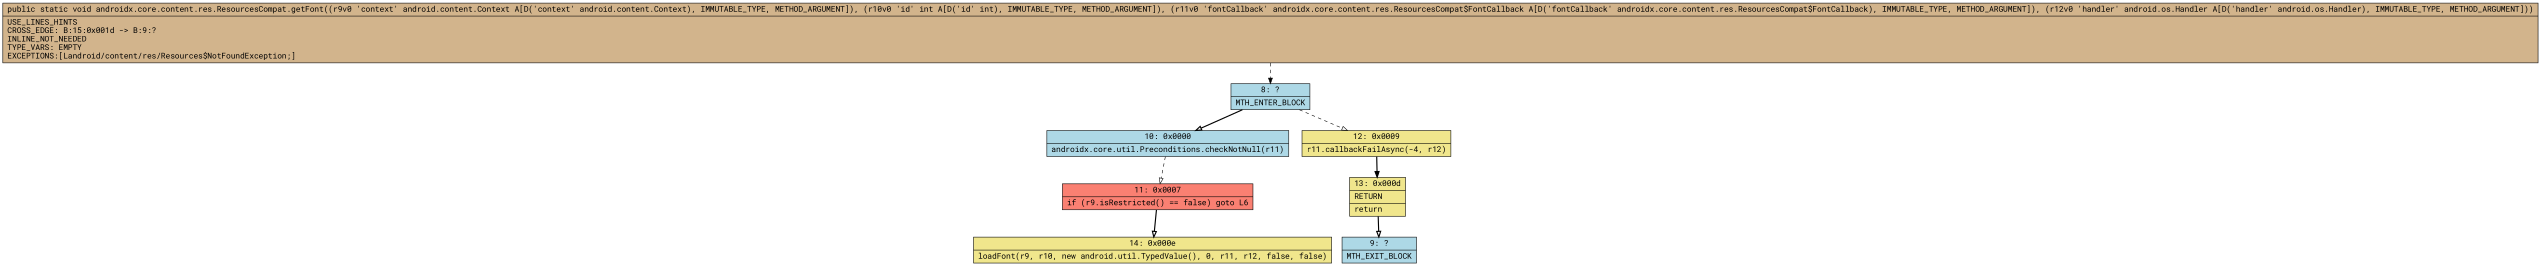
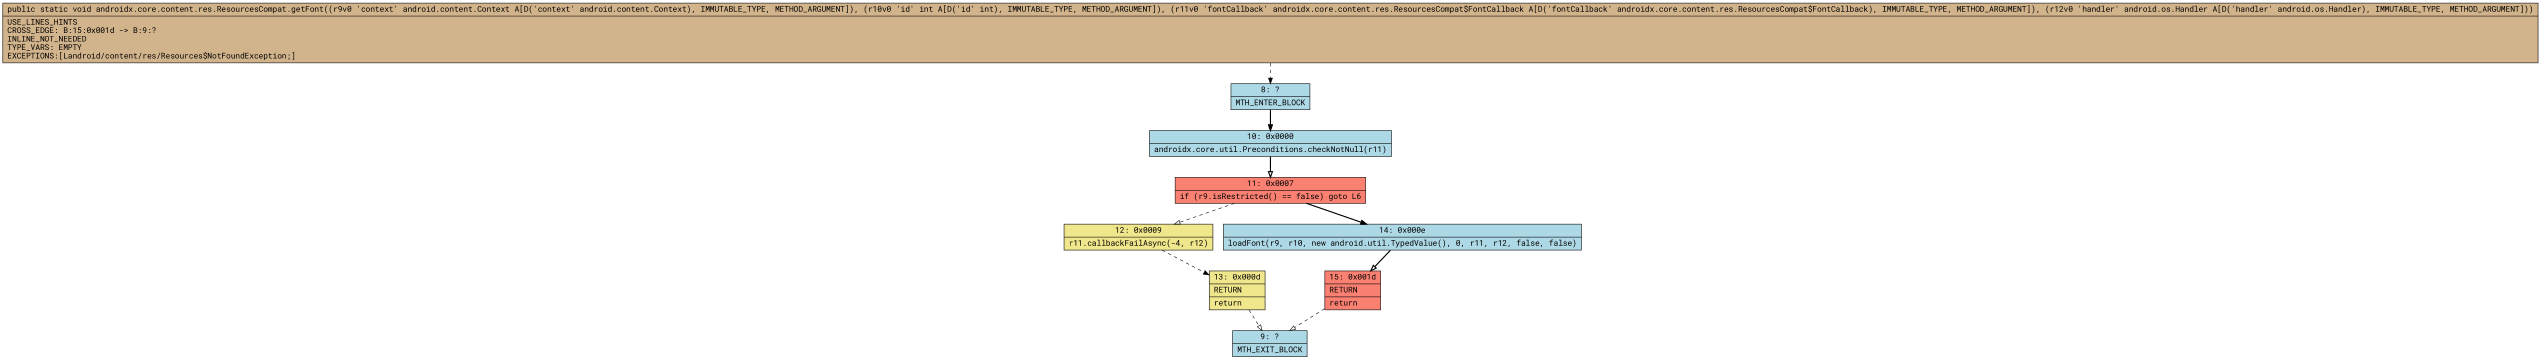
(1222, 119) -> (1270, 117)
(1321, 119) -> (1207, 213)
(1377, 164) -> (1183, 261)
(1163, 167) -> (1270, 164)
(1155, 221) -> (1334, 213)
(1378, 224) -> (1254, 318)
(1153, 250) -> (1402, 237)
none -> (1353, 290)
